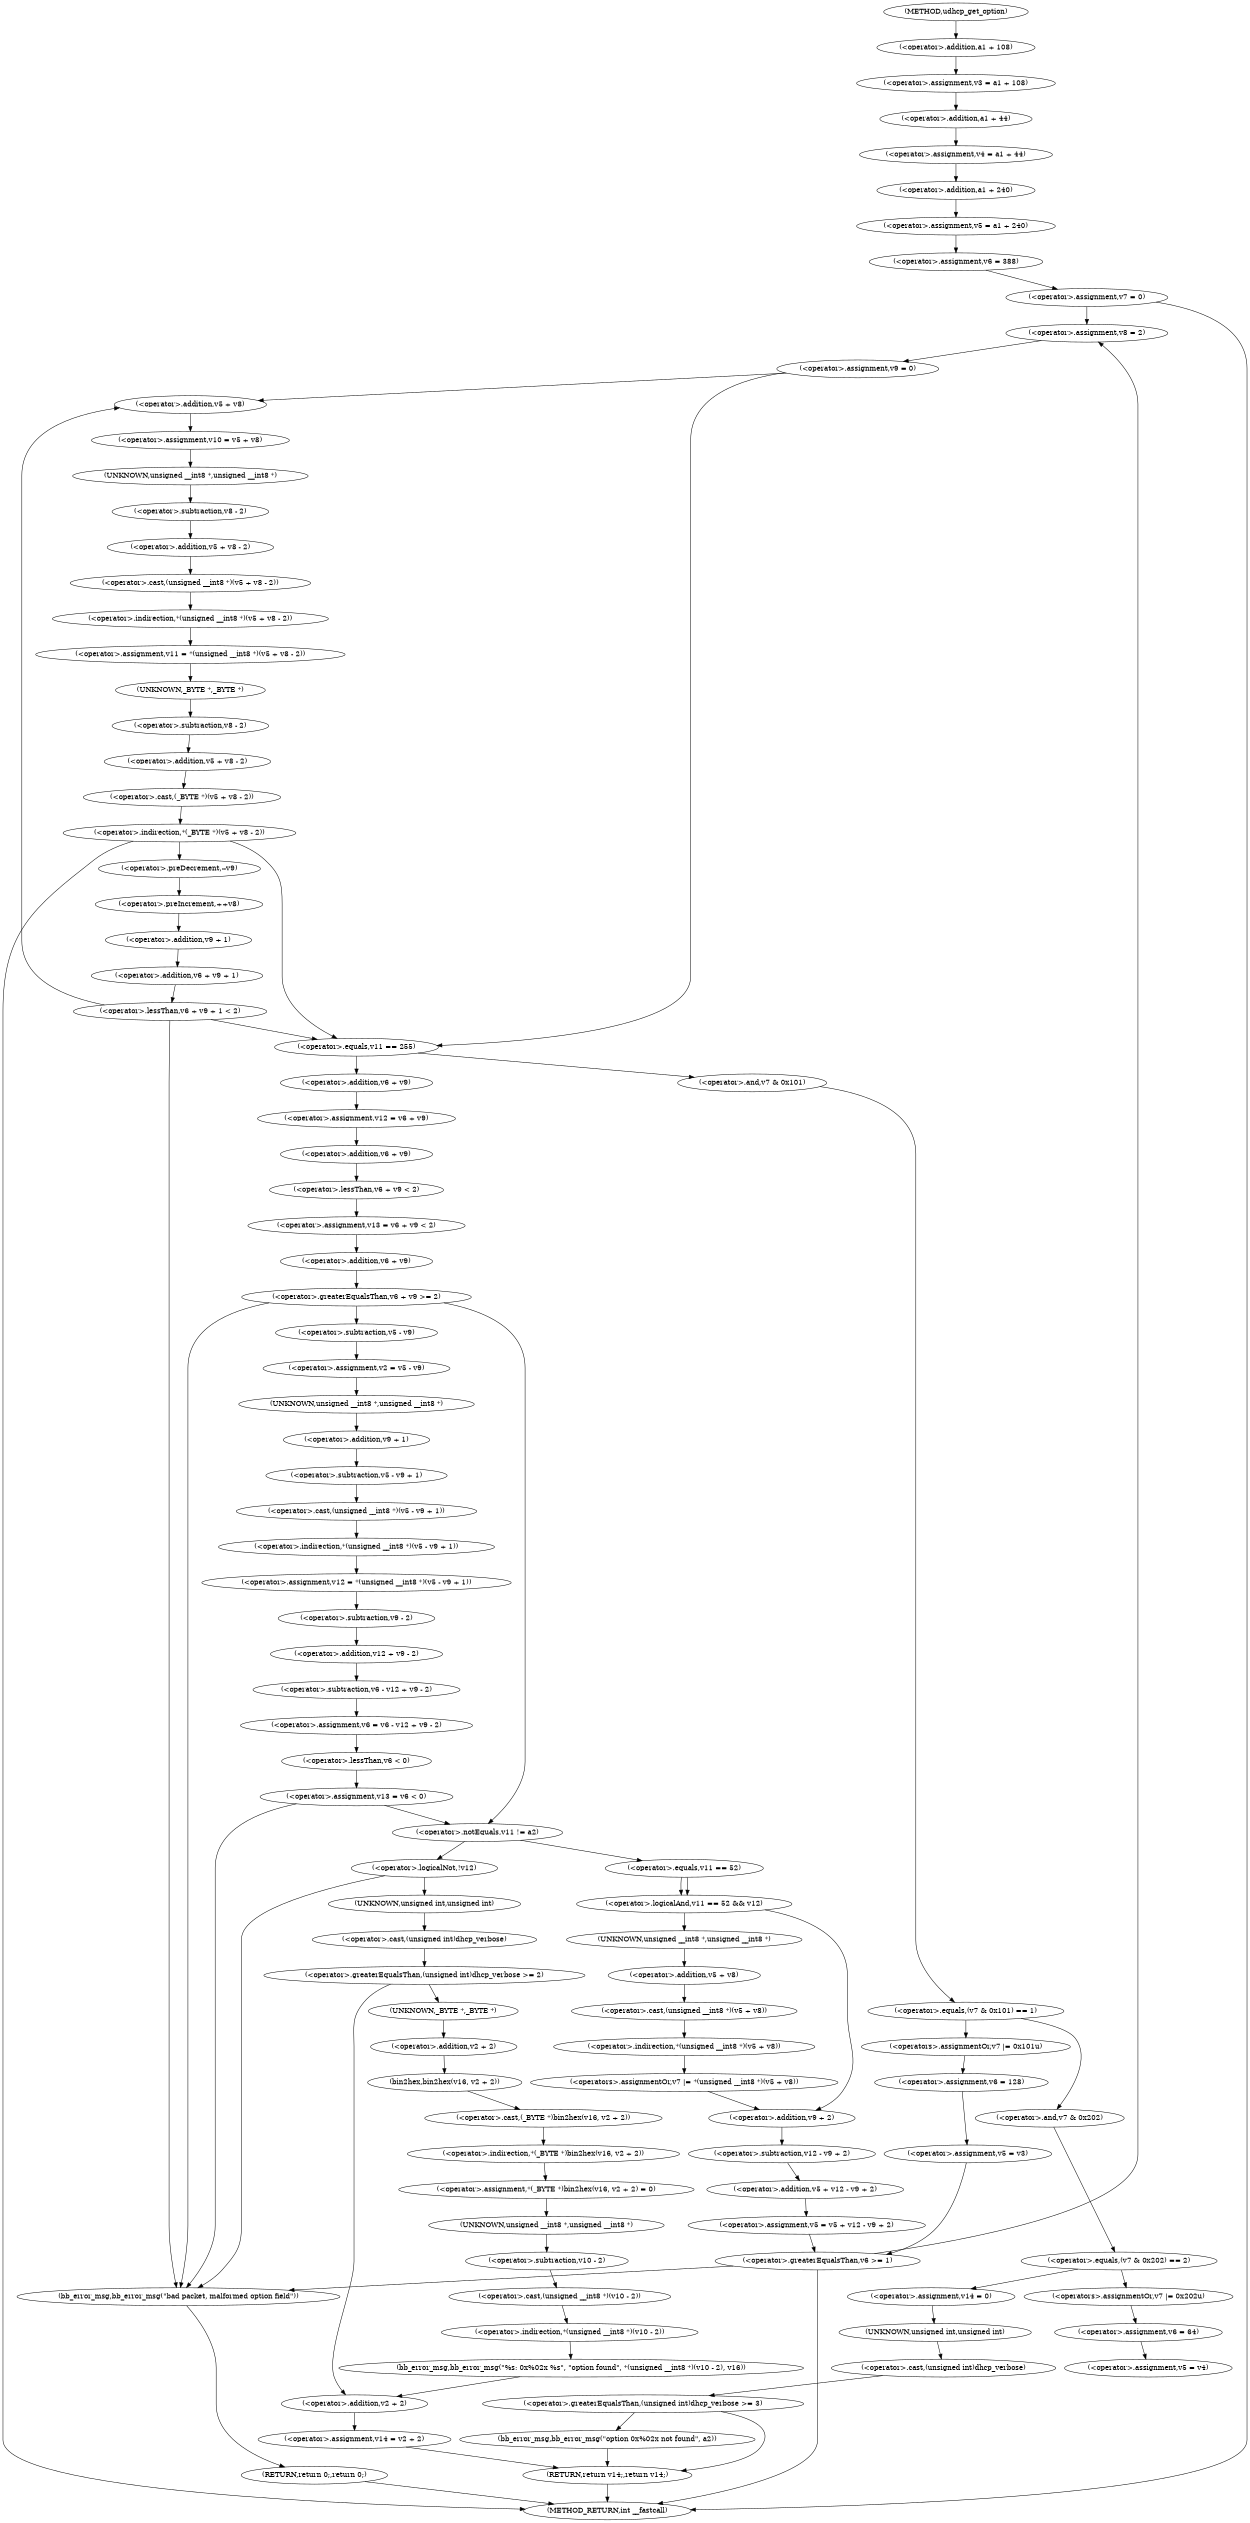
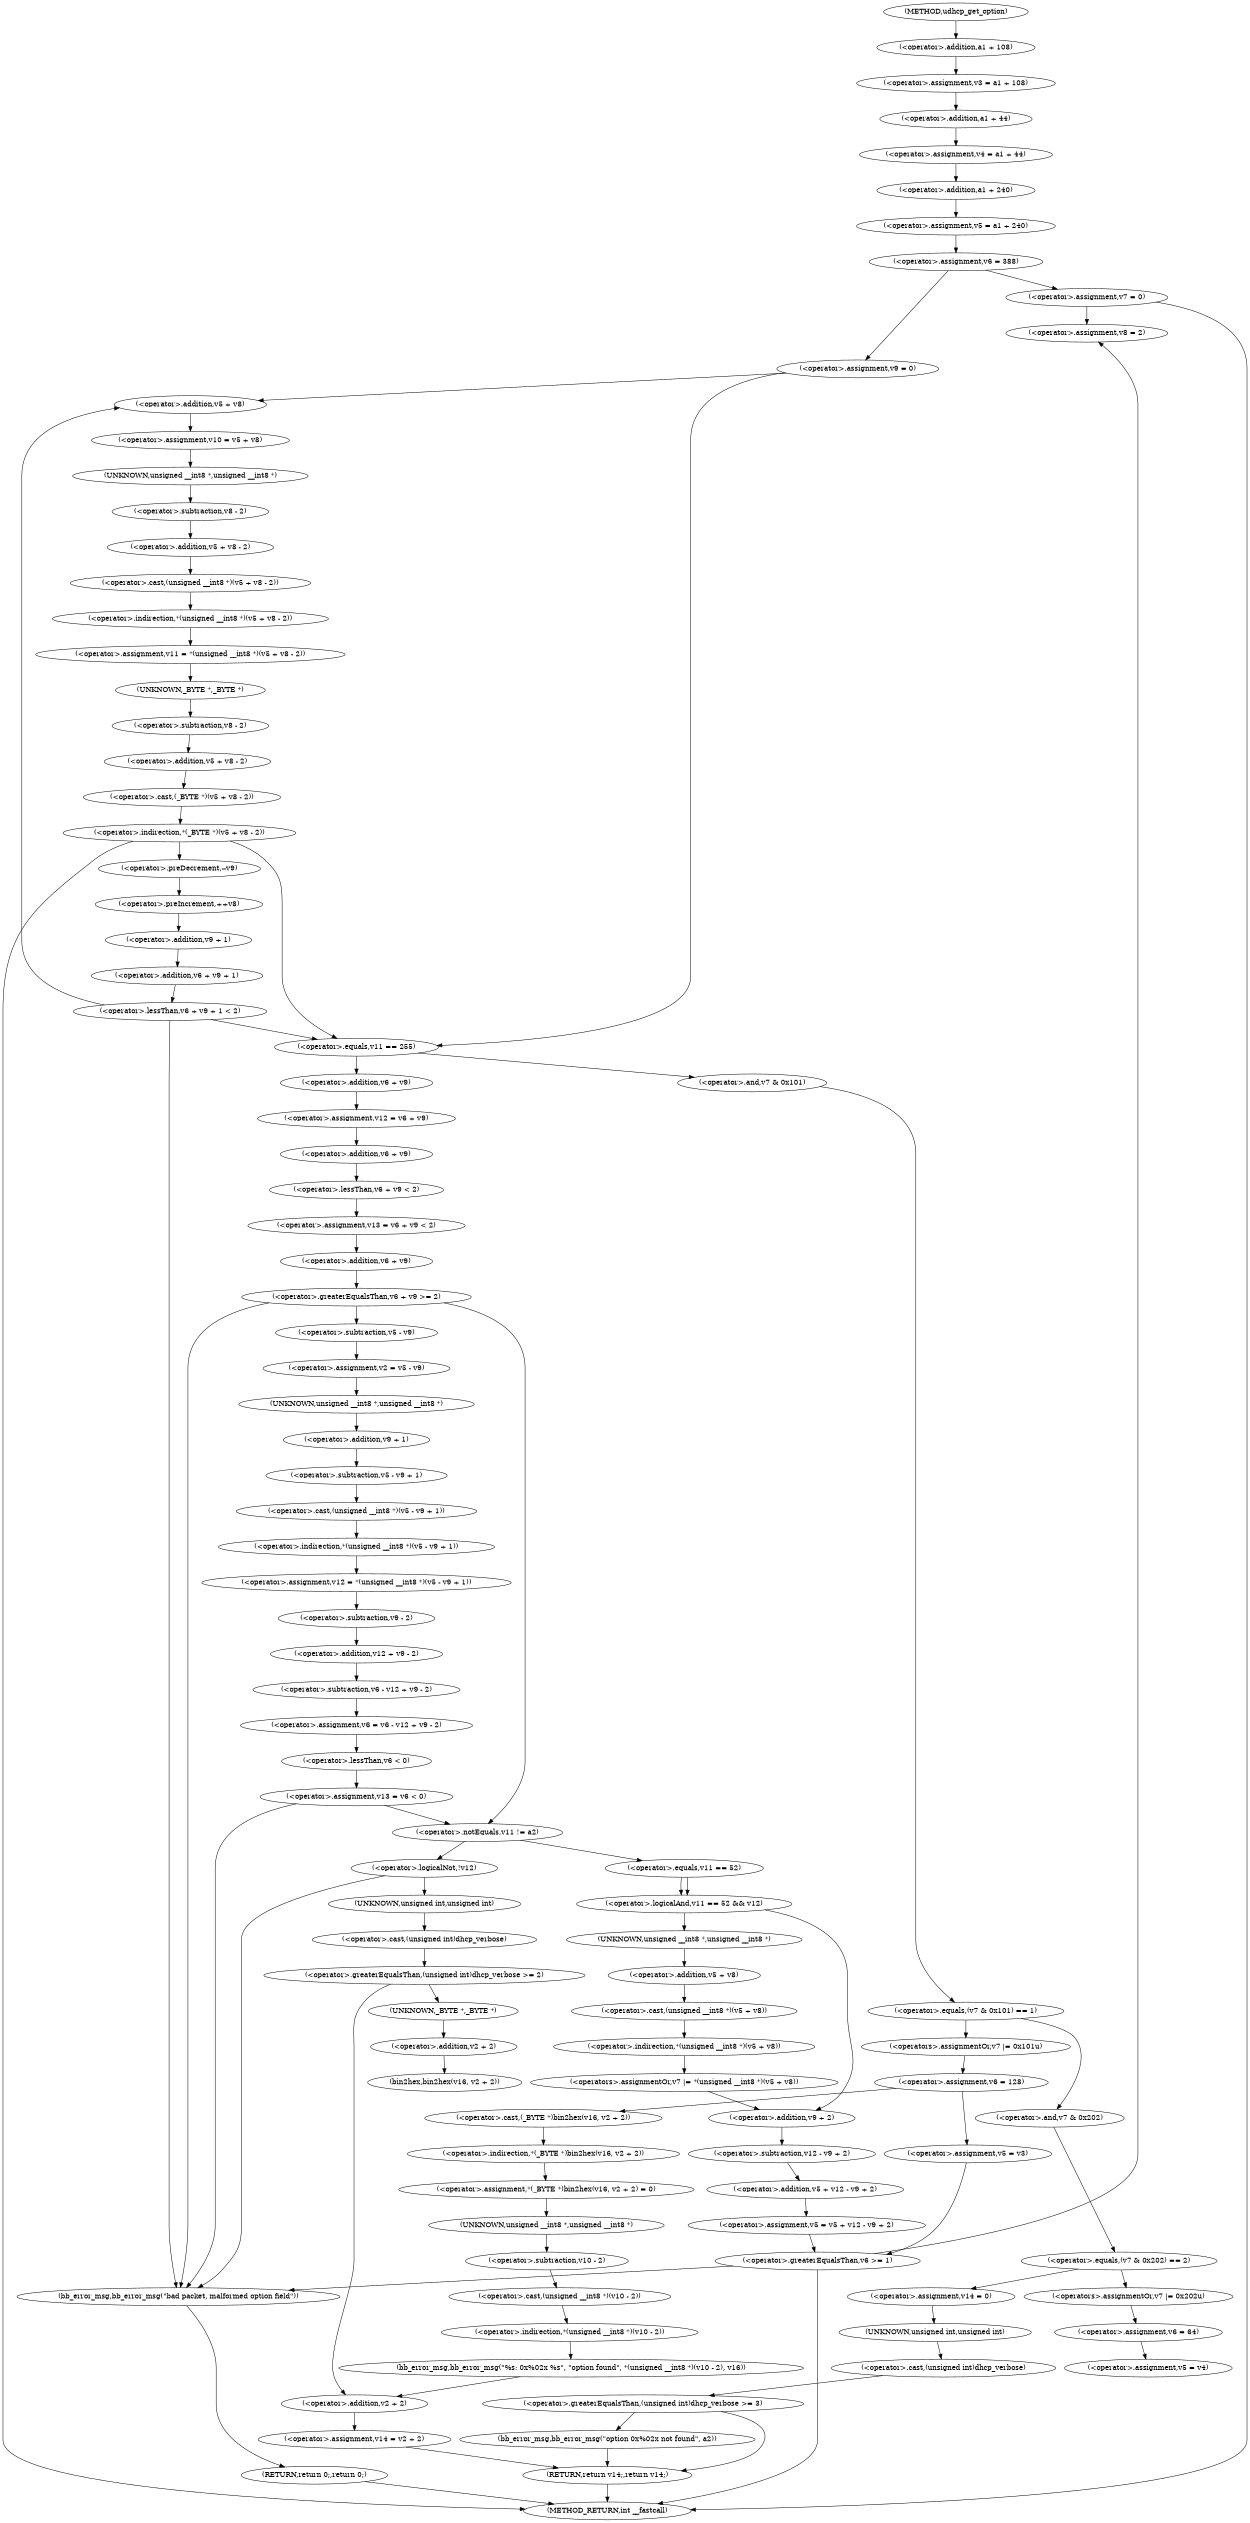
(975, 351) -> (909, 314)
(491, 2099) -> (761, 2100)
